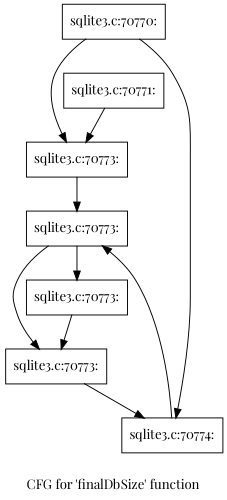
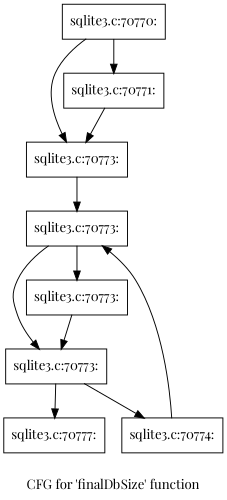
(190, 216) -> (114, 52)
none -> (54, 435)
